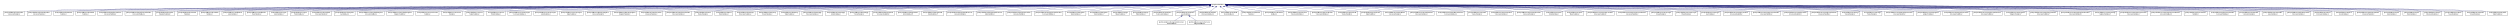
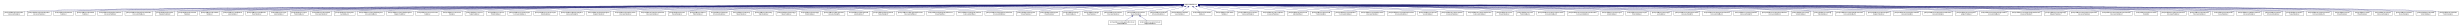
(546, 13) -> none
(812, 13) -> none
